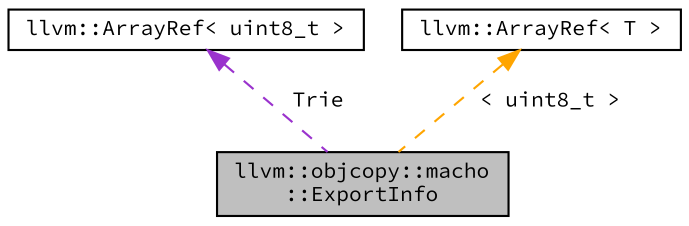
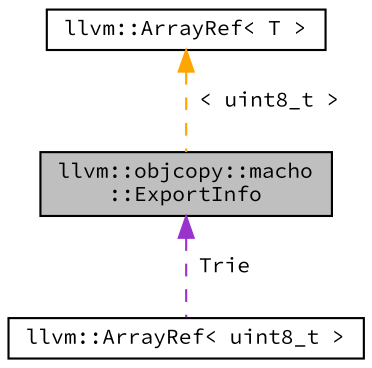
(276, 108) -> (186, 278)
